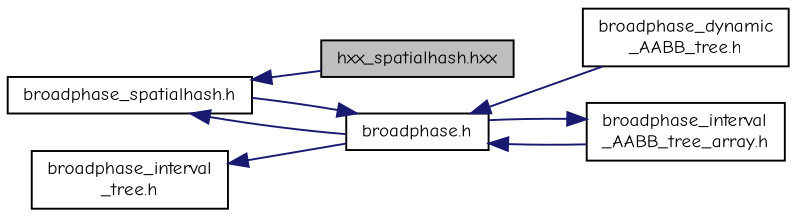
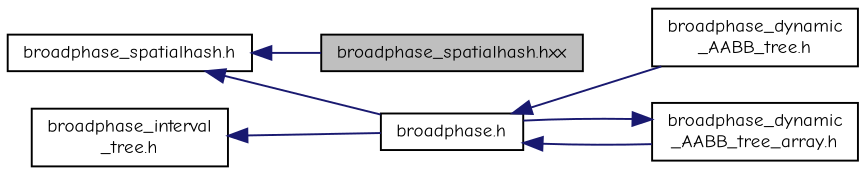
(417, 59) -> (452, 53)
(295, 103) -> none
(686, 132) -> (755, 132)
